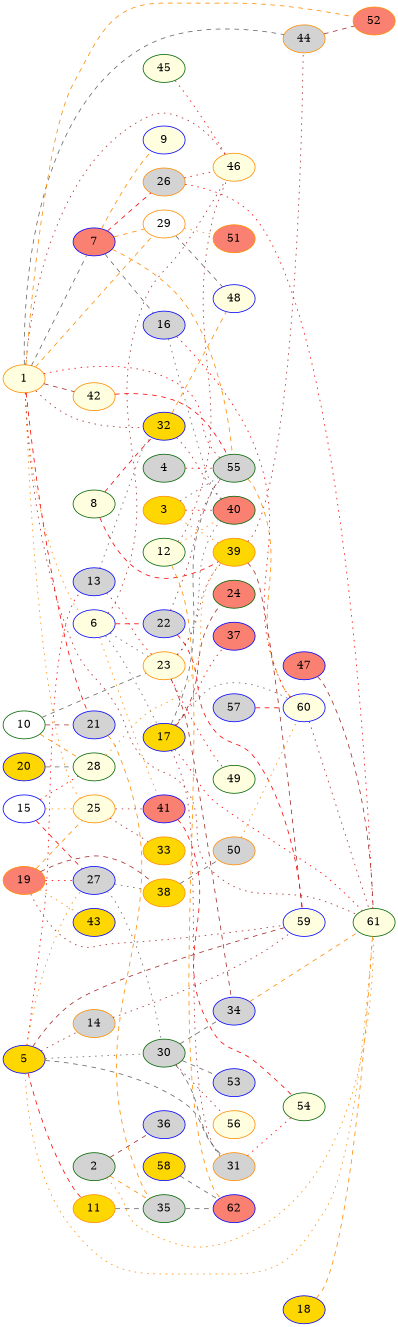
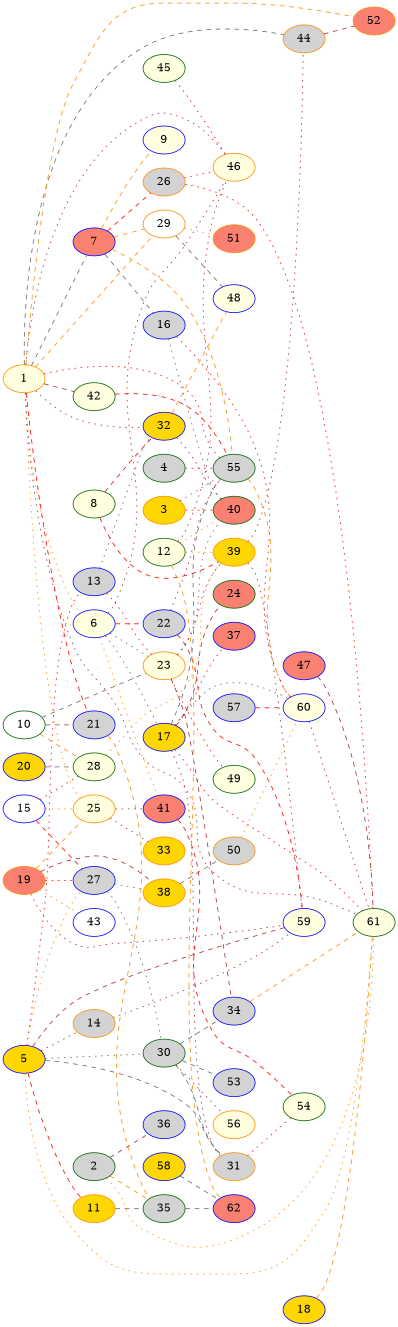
(94, 397) -> (94, 397)
(204, 534) -> (199, 552)
(282, 734) -> (282, 734)
(94, 922) -> (94, 922)
